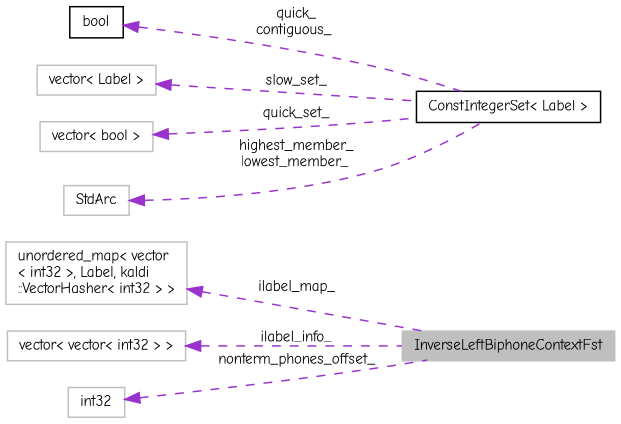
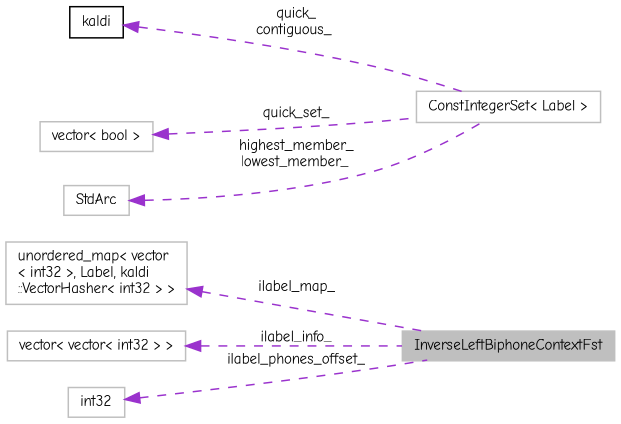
(97, 22) -> (97, 22)
(97, 80) -> none
(509, 107) -> (509, 107)
(295, 360) -> (295, 360)
